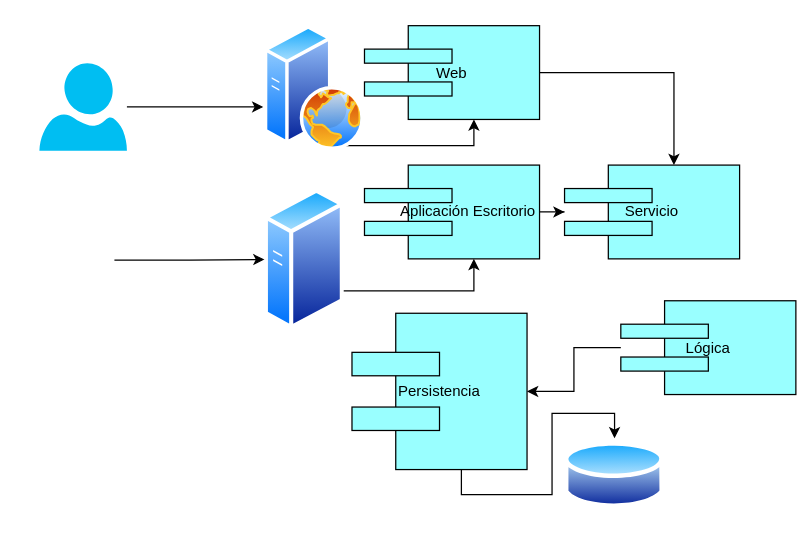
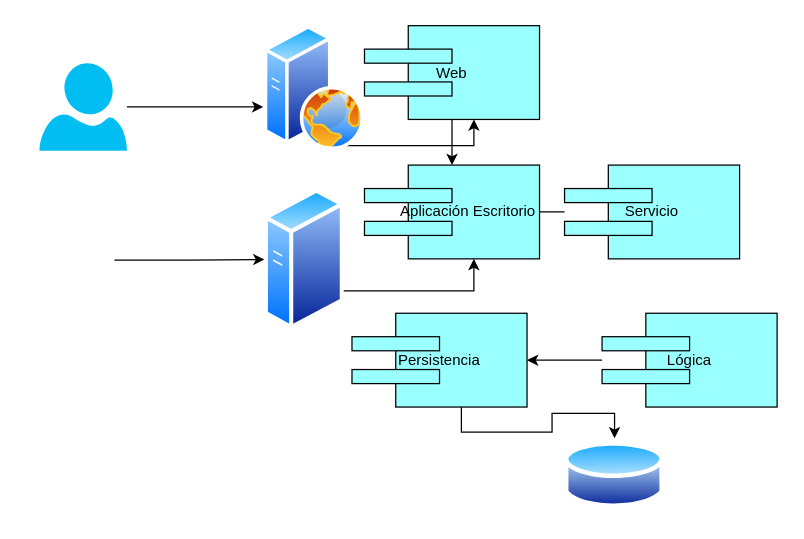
(649, 73) -> (452, 142)
(554, 212) -> (558, 212)
(708, 348) -> (689, 360)
(439, 391) -> (439, 360)
